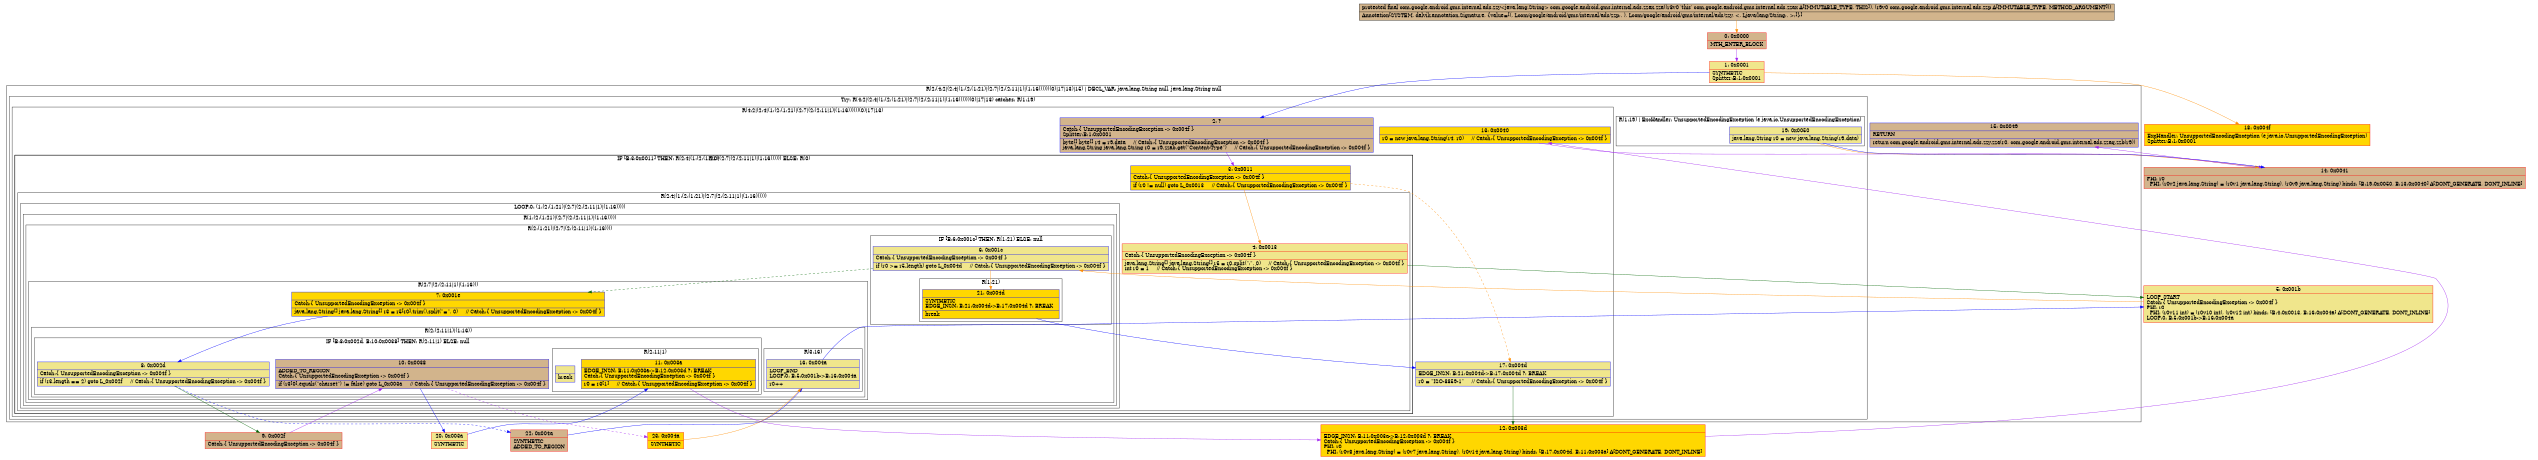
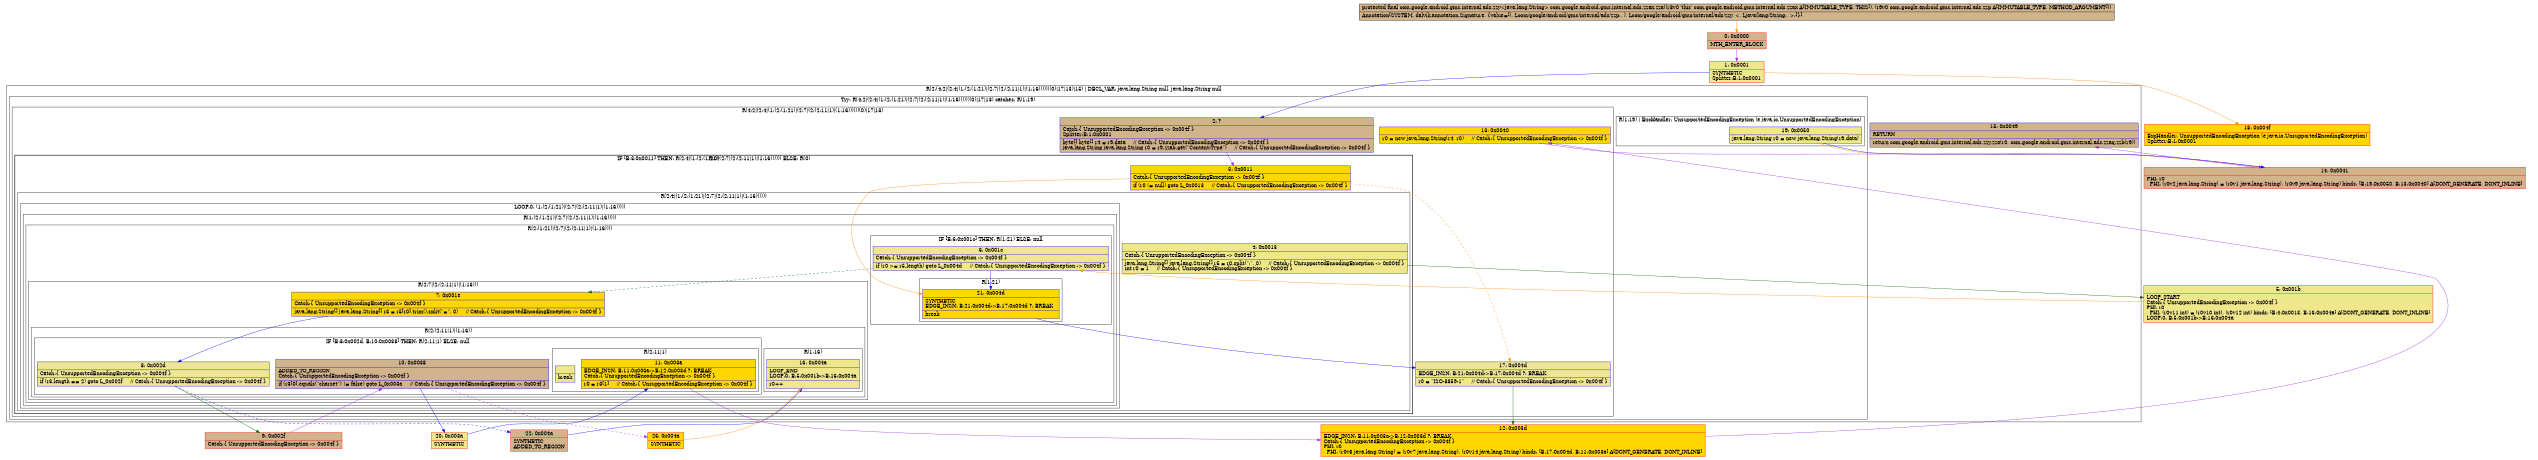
(1252, 215) -> (927, 185)
(1265, 259) -> (1265, 259)
(991, 276) -> (991, 276)
(1475, 318) -> none
(813, 353) -> (813, 353)
